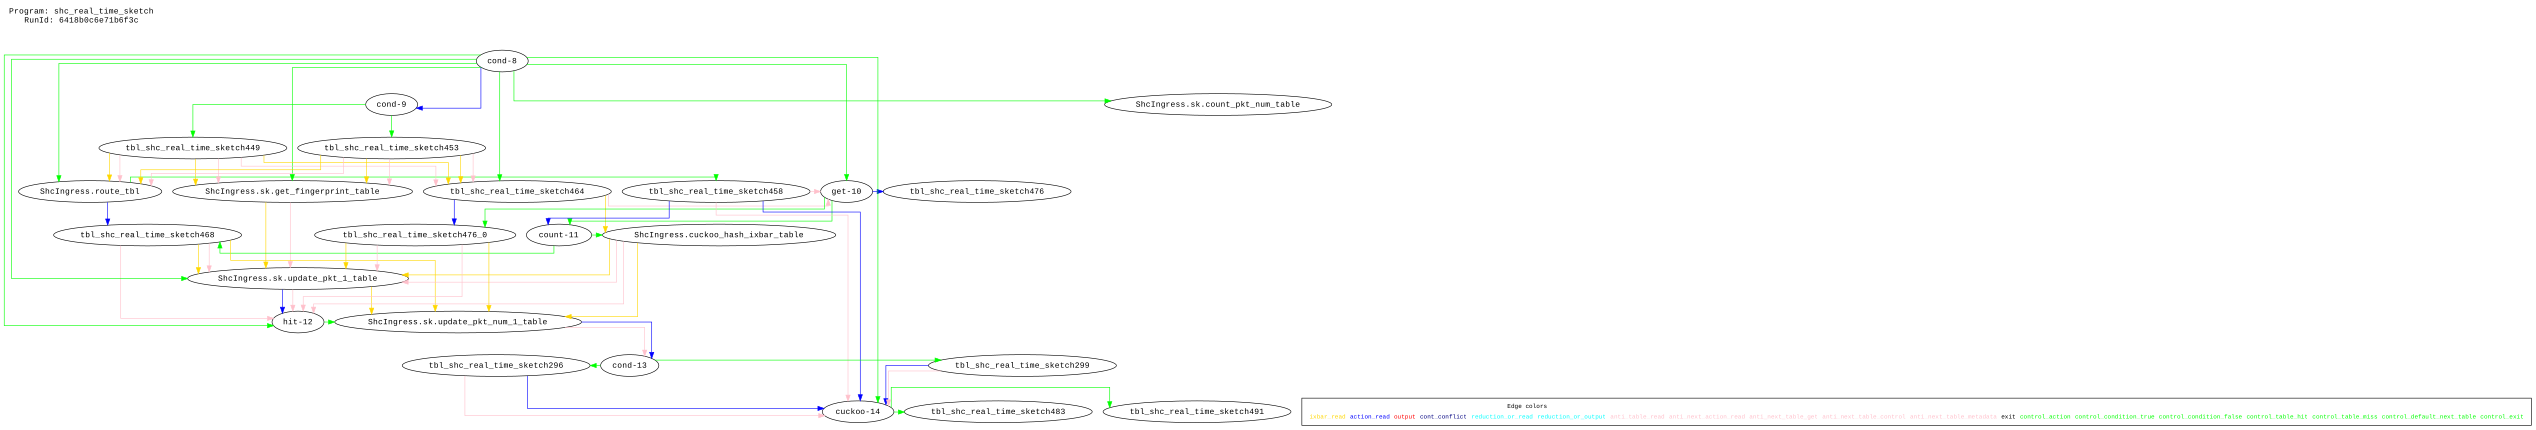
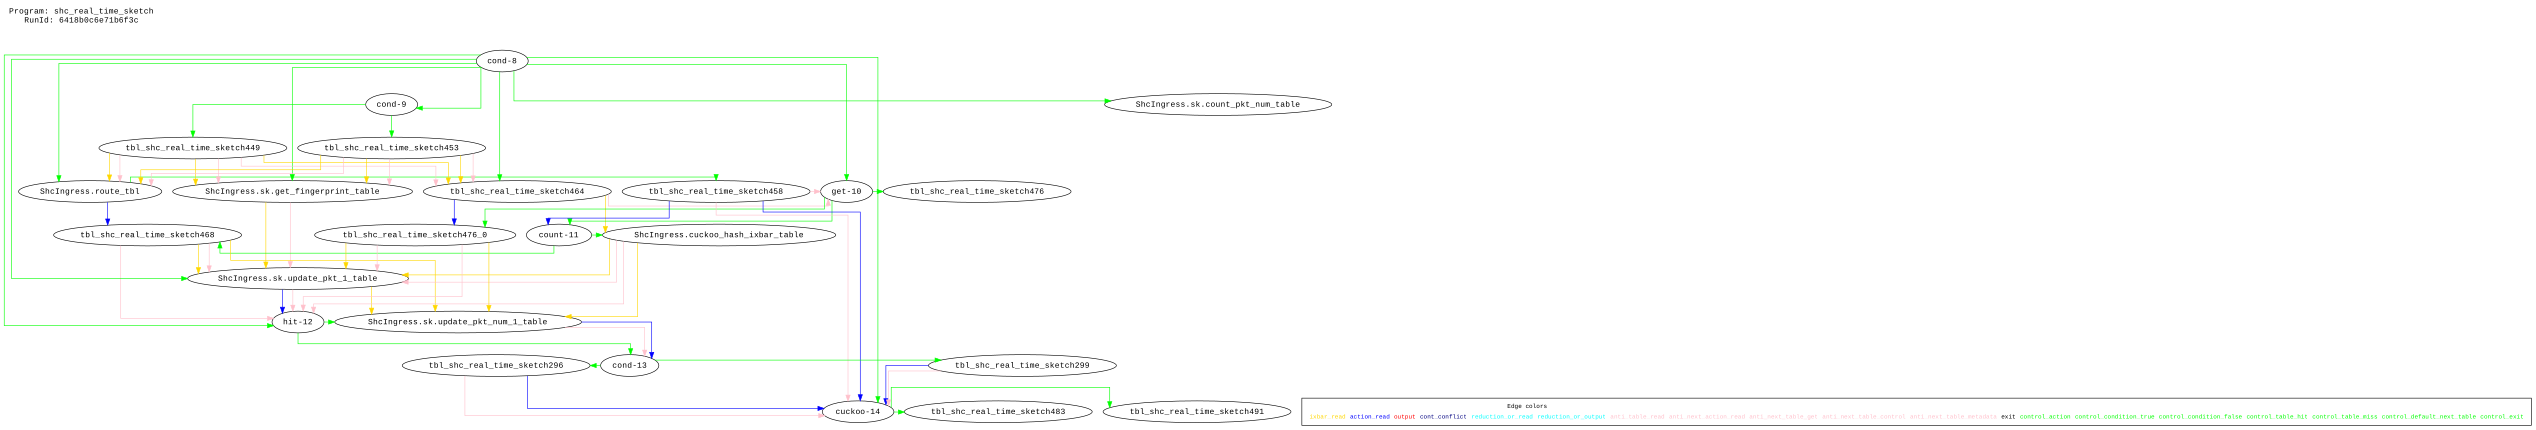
(472, 108) -> (472, 108)
(874, 192) -> (874, 192)
none -> (461, 344)
